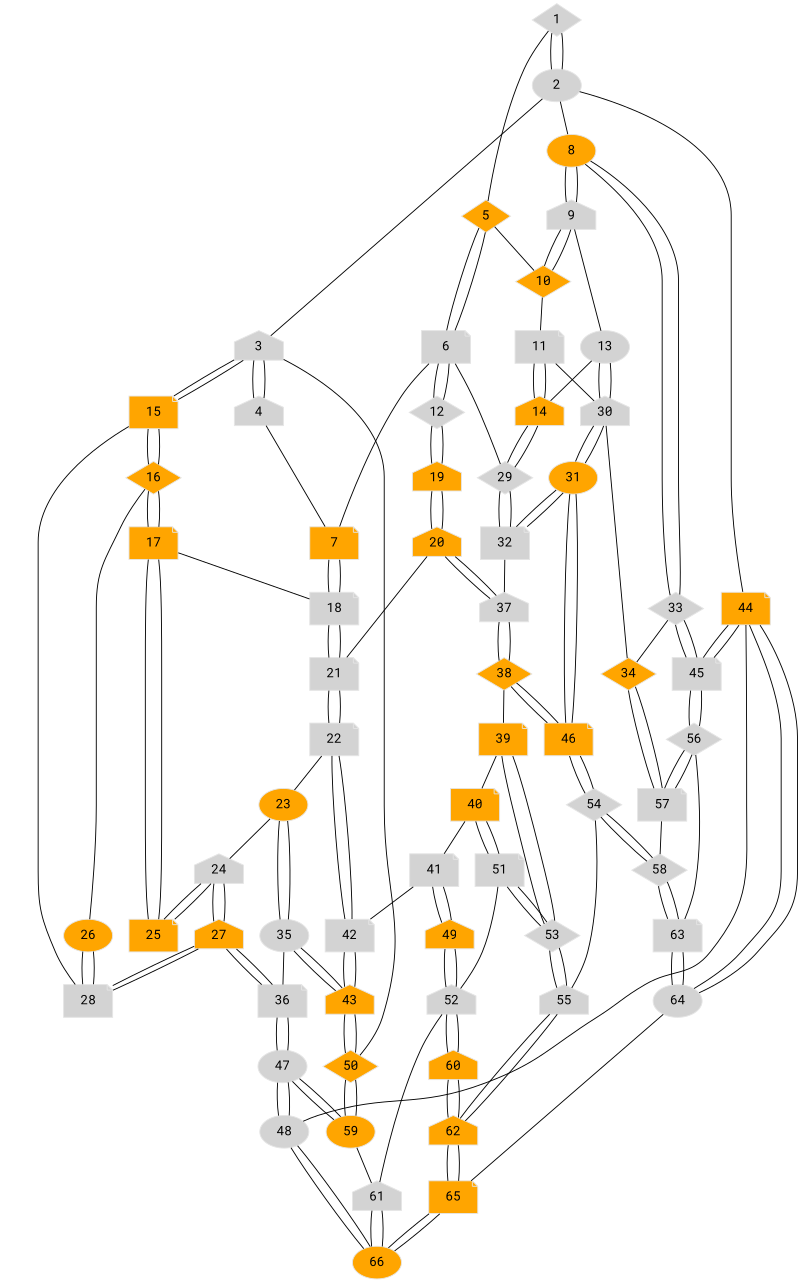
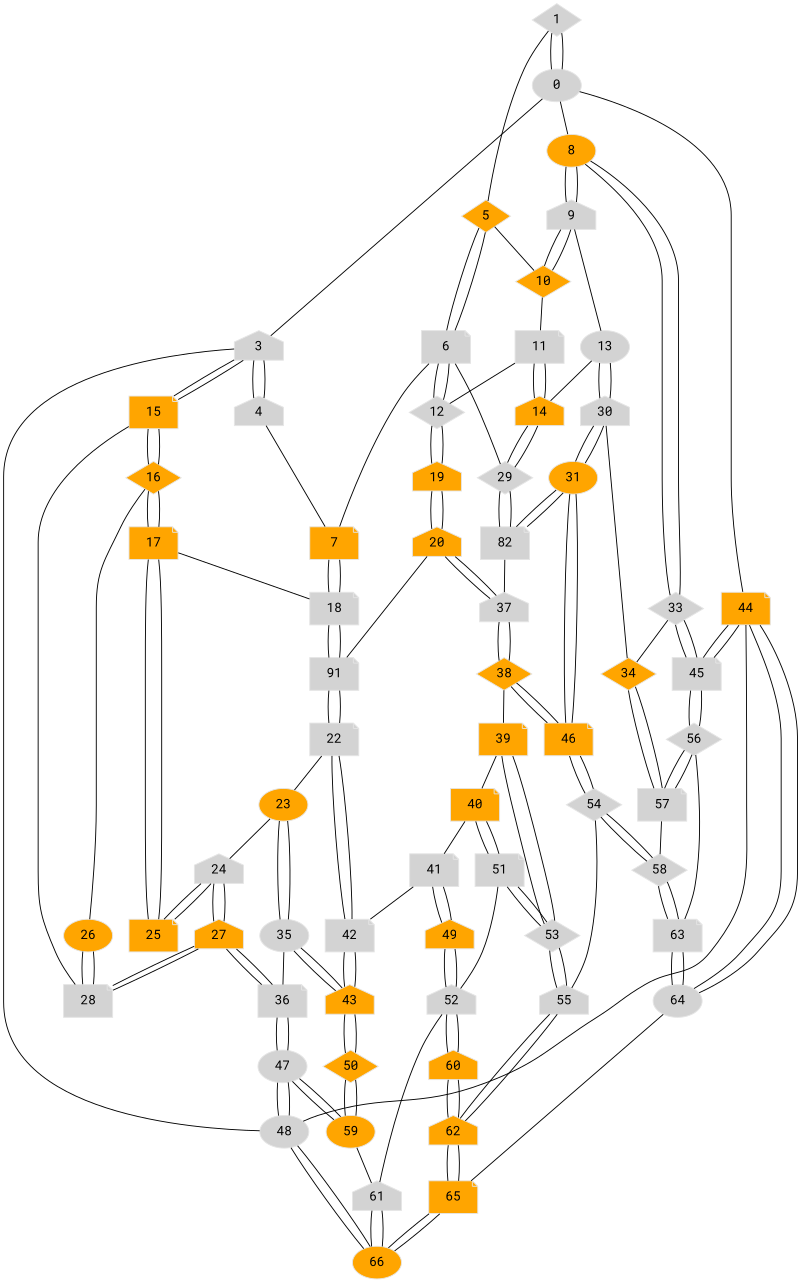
(557, 85) -> (557, 85)
(577, 384) -> (482, 383)
(505, 543) -> (505, 543)
(334, 674) -> (334, 674)
(384, 689) -> (4, 753)
